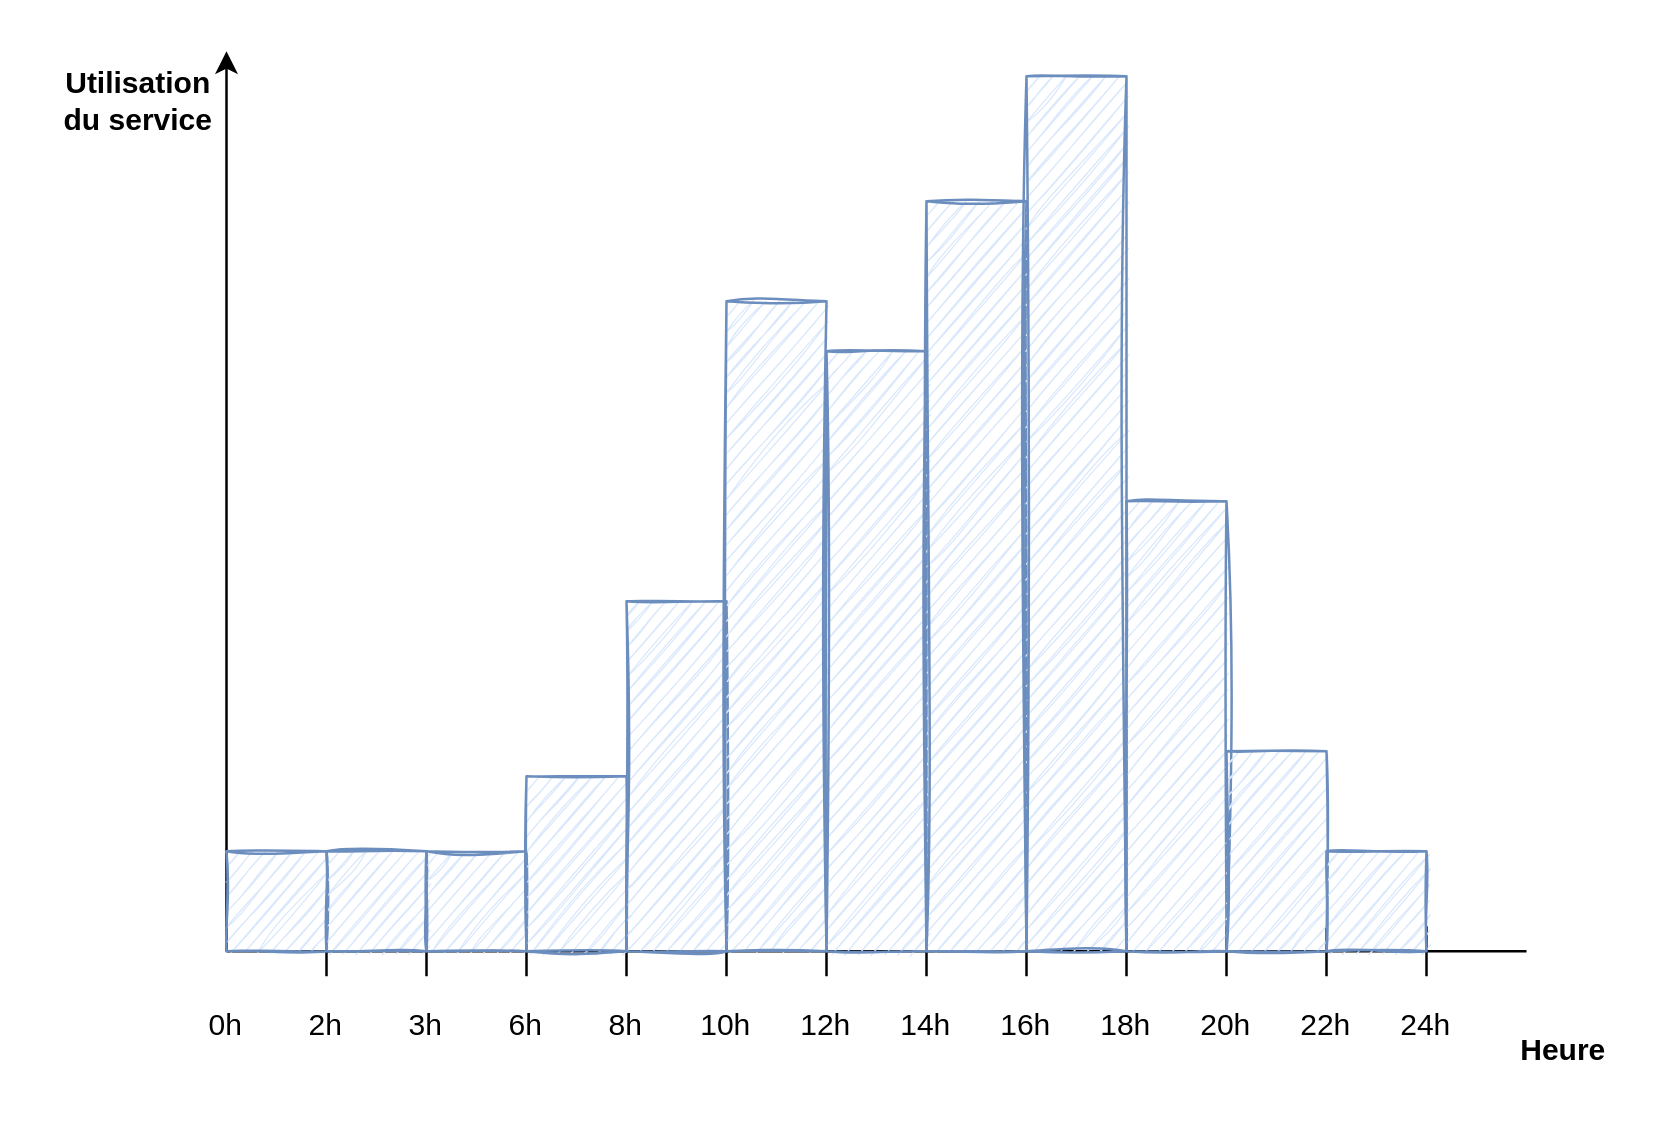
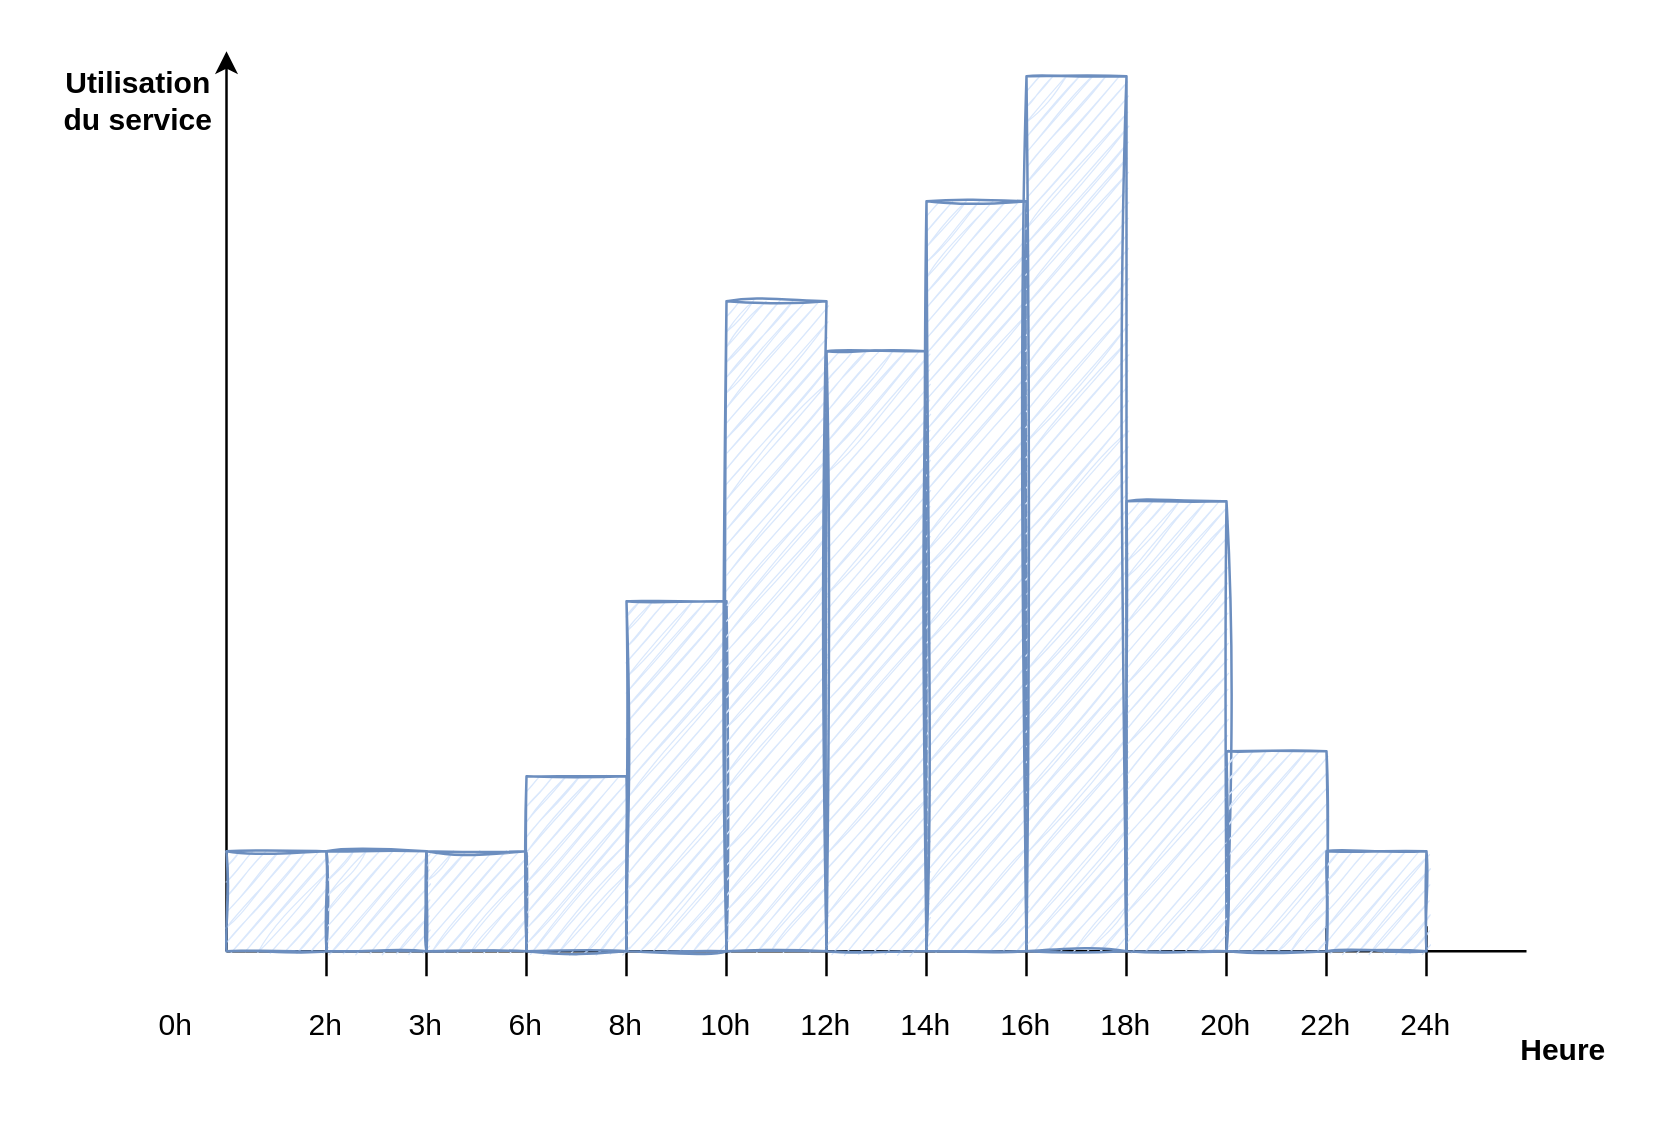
(226, 1026) -> (176, 1026)
